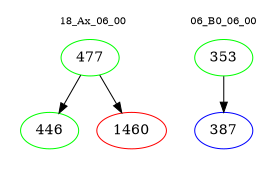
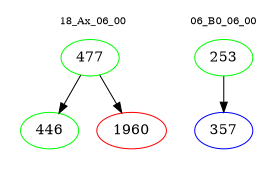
(224, 58) -> (224, 58)
(132, 131) -> (132, 131)
(224, 131) -> (224, 131)
